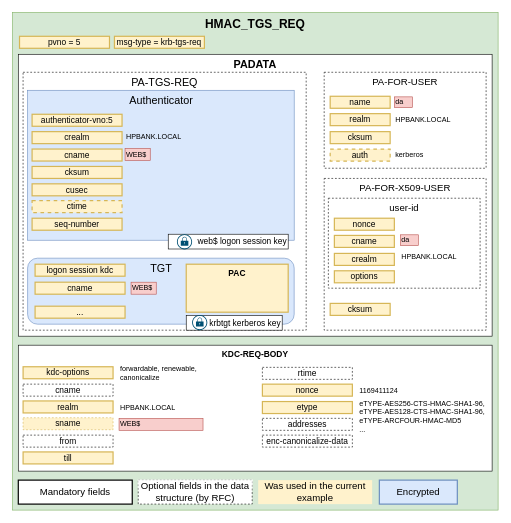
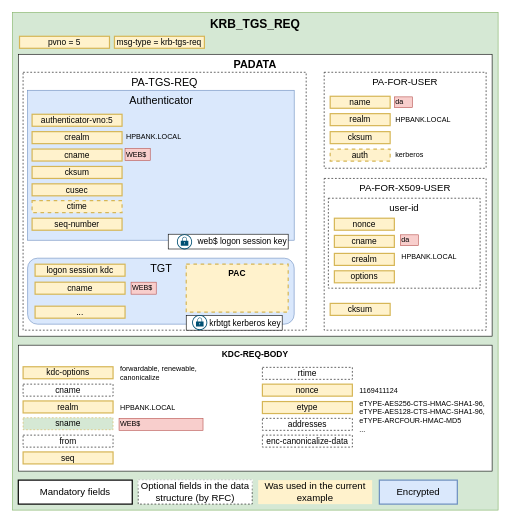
(255, 24) -> (255, 24)
(237, 288) -> (237, 288)
(68, 424) -> (68, 424)
(68, 458) -> (68, 458)
